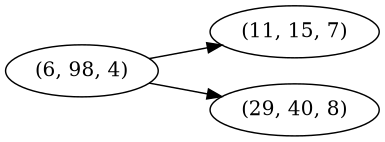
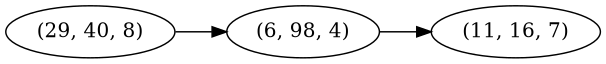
(295, 32) -> (516, 32)
(178, 88) -> (194, 32)
